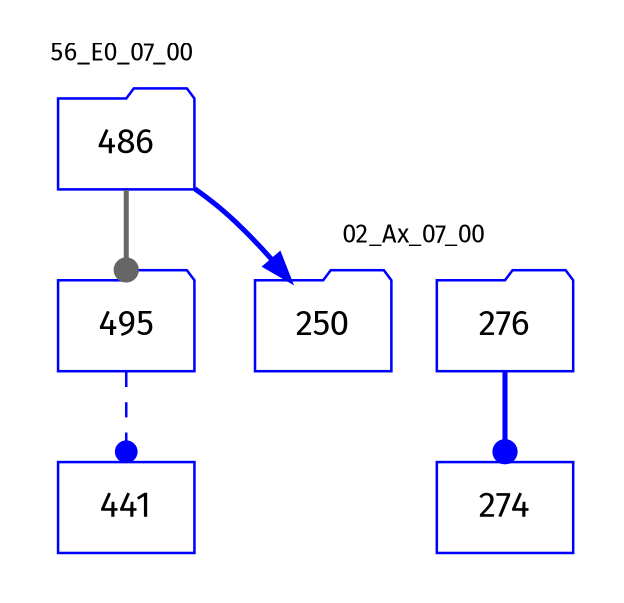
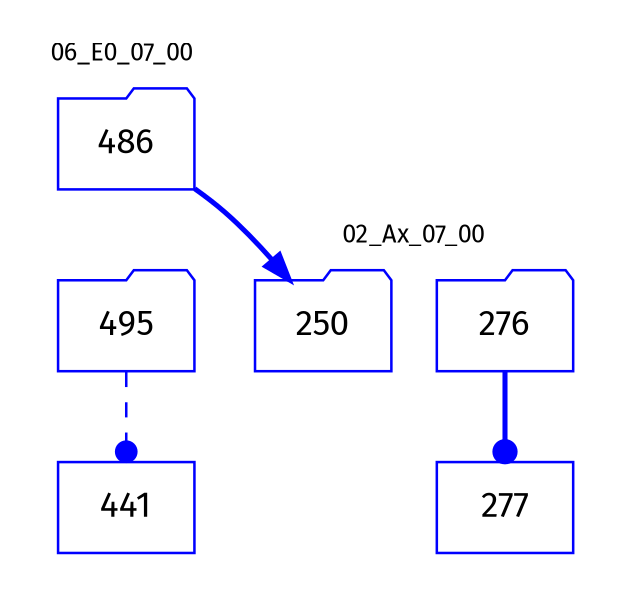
(122, 54) -> (122, 54)
(126, 225) -> none
(505, 508) -> (505, 508)
